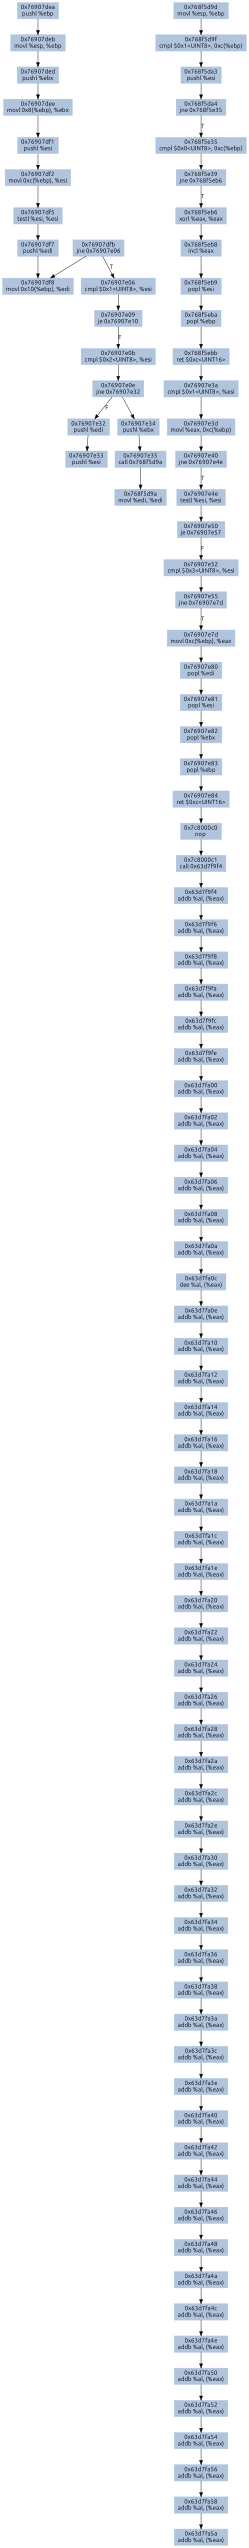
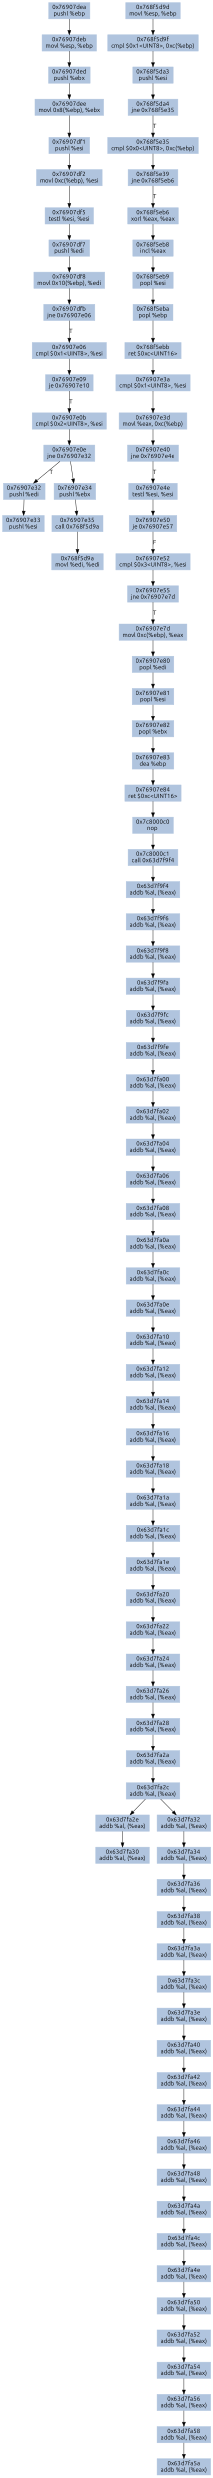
(70, 266) -> (69, 294)
(120, 338) -> (71, 402)
(107, 408) -> (51, 472)
(201, 767) -> (153, 761)
(201, 1282) -> (153, 1276)
(201, 1875) -> (167, 1805)
